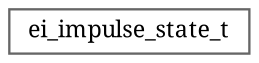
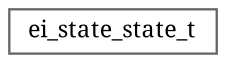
(129, 31) -> (113, 31)
